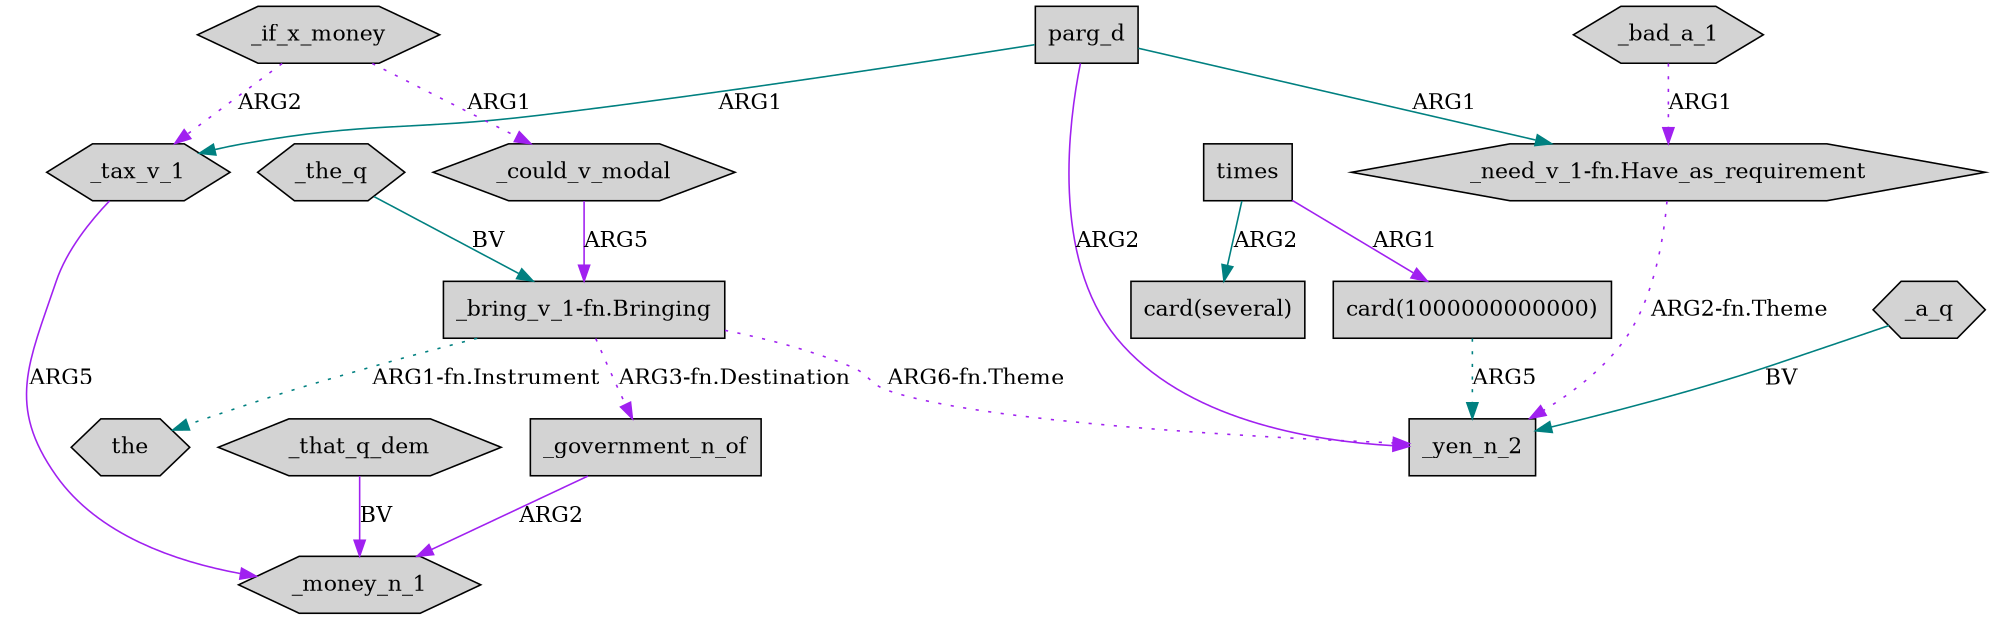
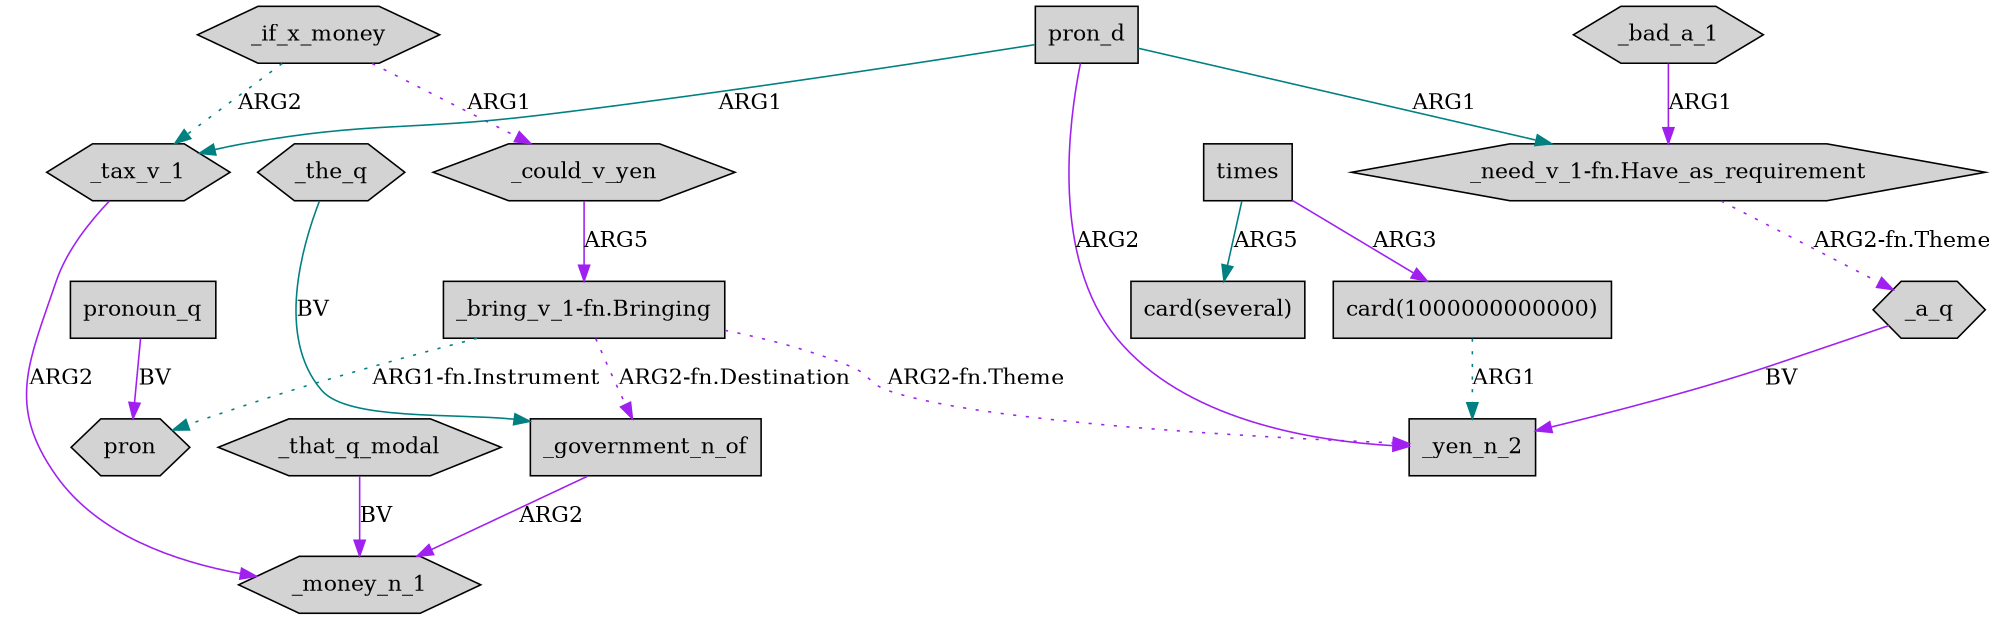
(1087, 35) -> (1087, 35)
(1668, 96) -> (1668, 96)
(235, 99) -> (235, 99)
(584, 172) -> (584, 172)
(446, 235) -> (329, 396)
(1266, 241) -> (1266, 241)
(1405, 241) -> (1405, 241)
none -> (143, 310)
(1635, 324) -> (1800, 242)
(62, 379) -> (62, 379)
(735, 379) -> (735, 379)
(976, 379) -> (976, 379)
(1505, 379) -> (1505, 379)
(1722, 381) -> (1722, 381)
(130, 447) -> (130, 447)
(360, 447) -> (360, 447)
